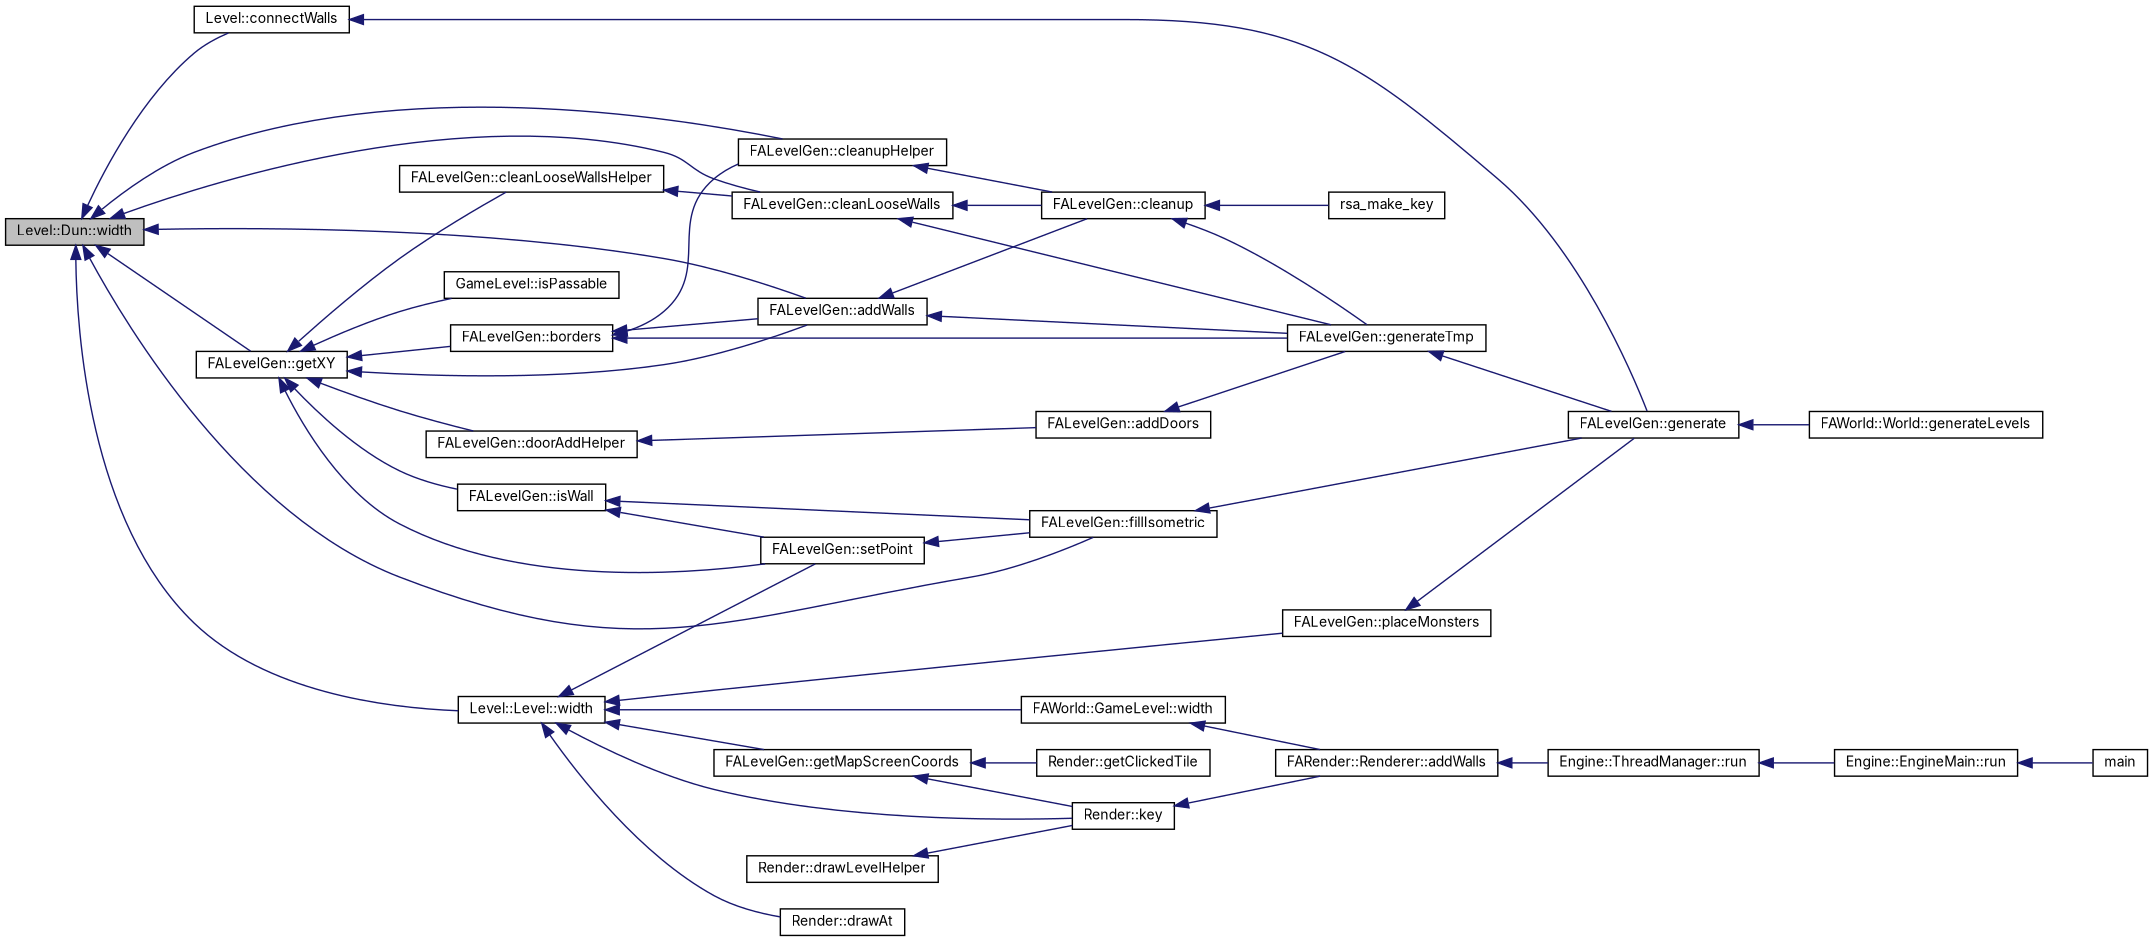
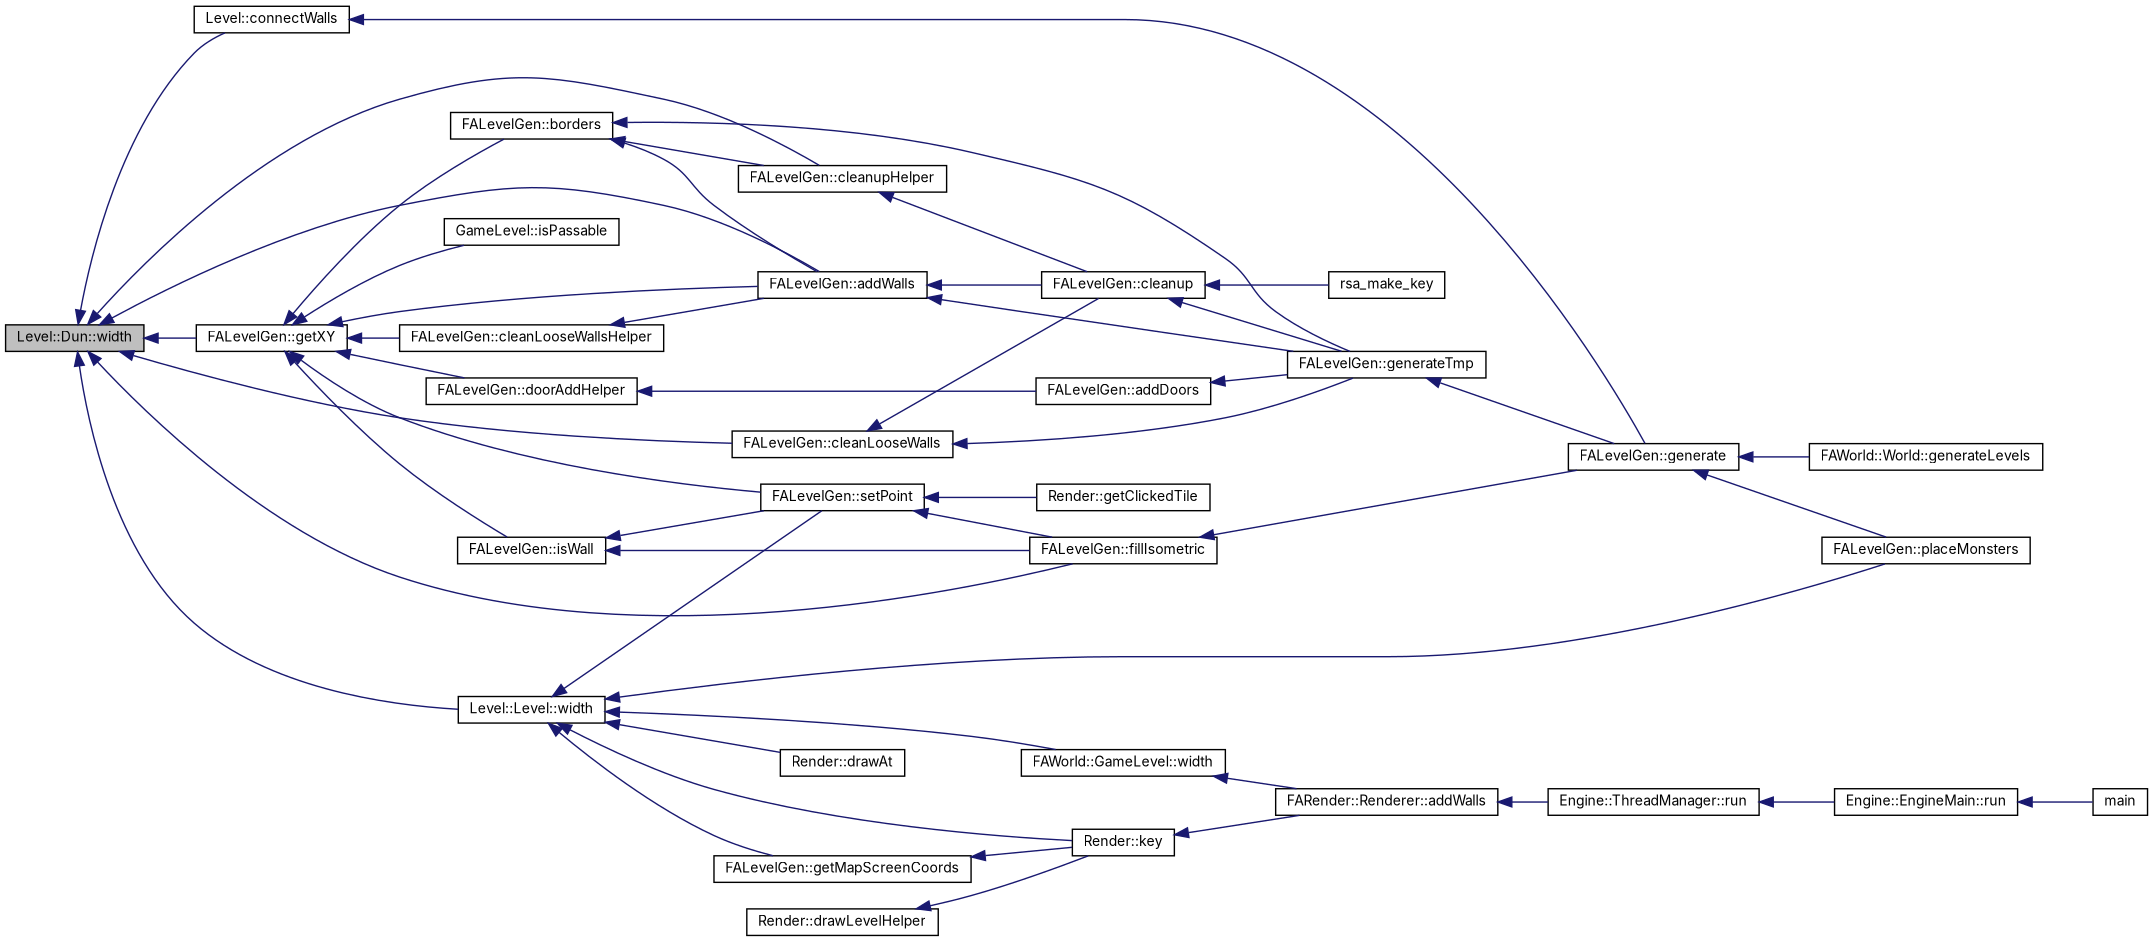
(712, 194) -> (694, 310)
(1526, 520) -> (1797, 506)
(1011, 763) -> (988, 497)
